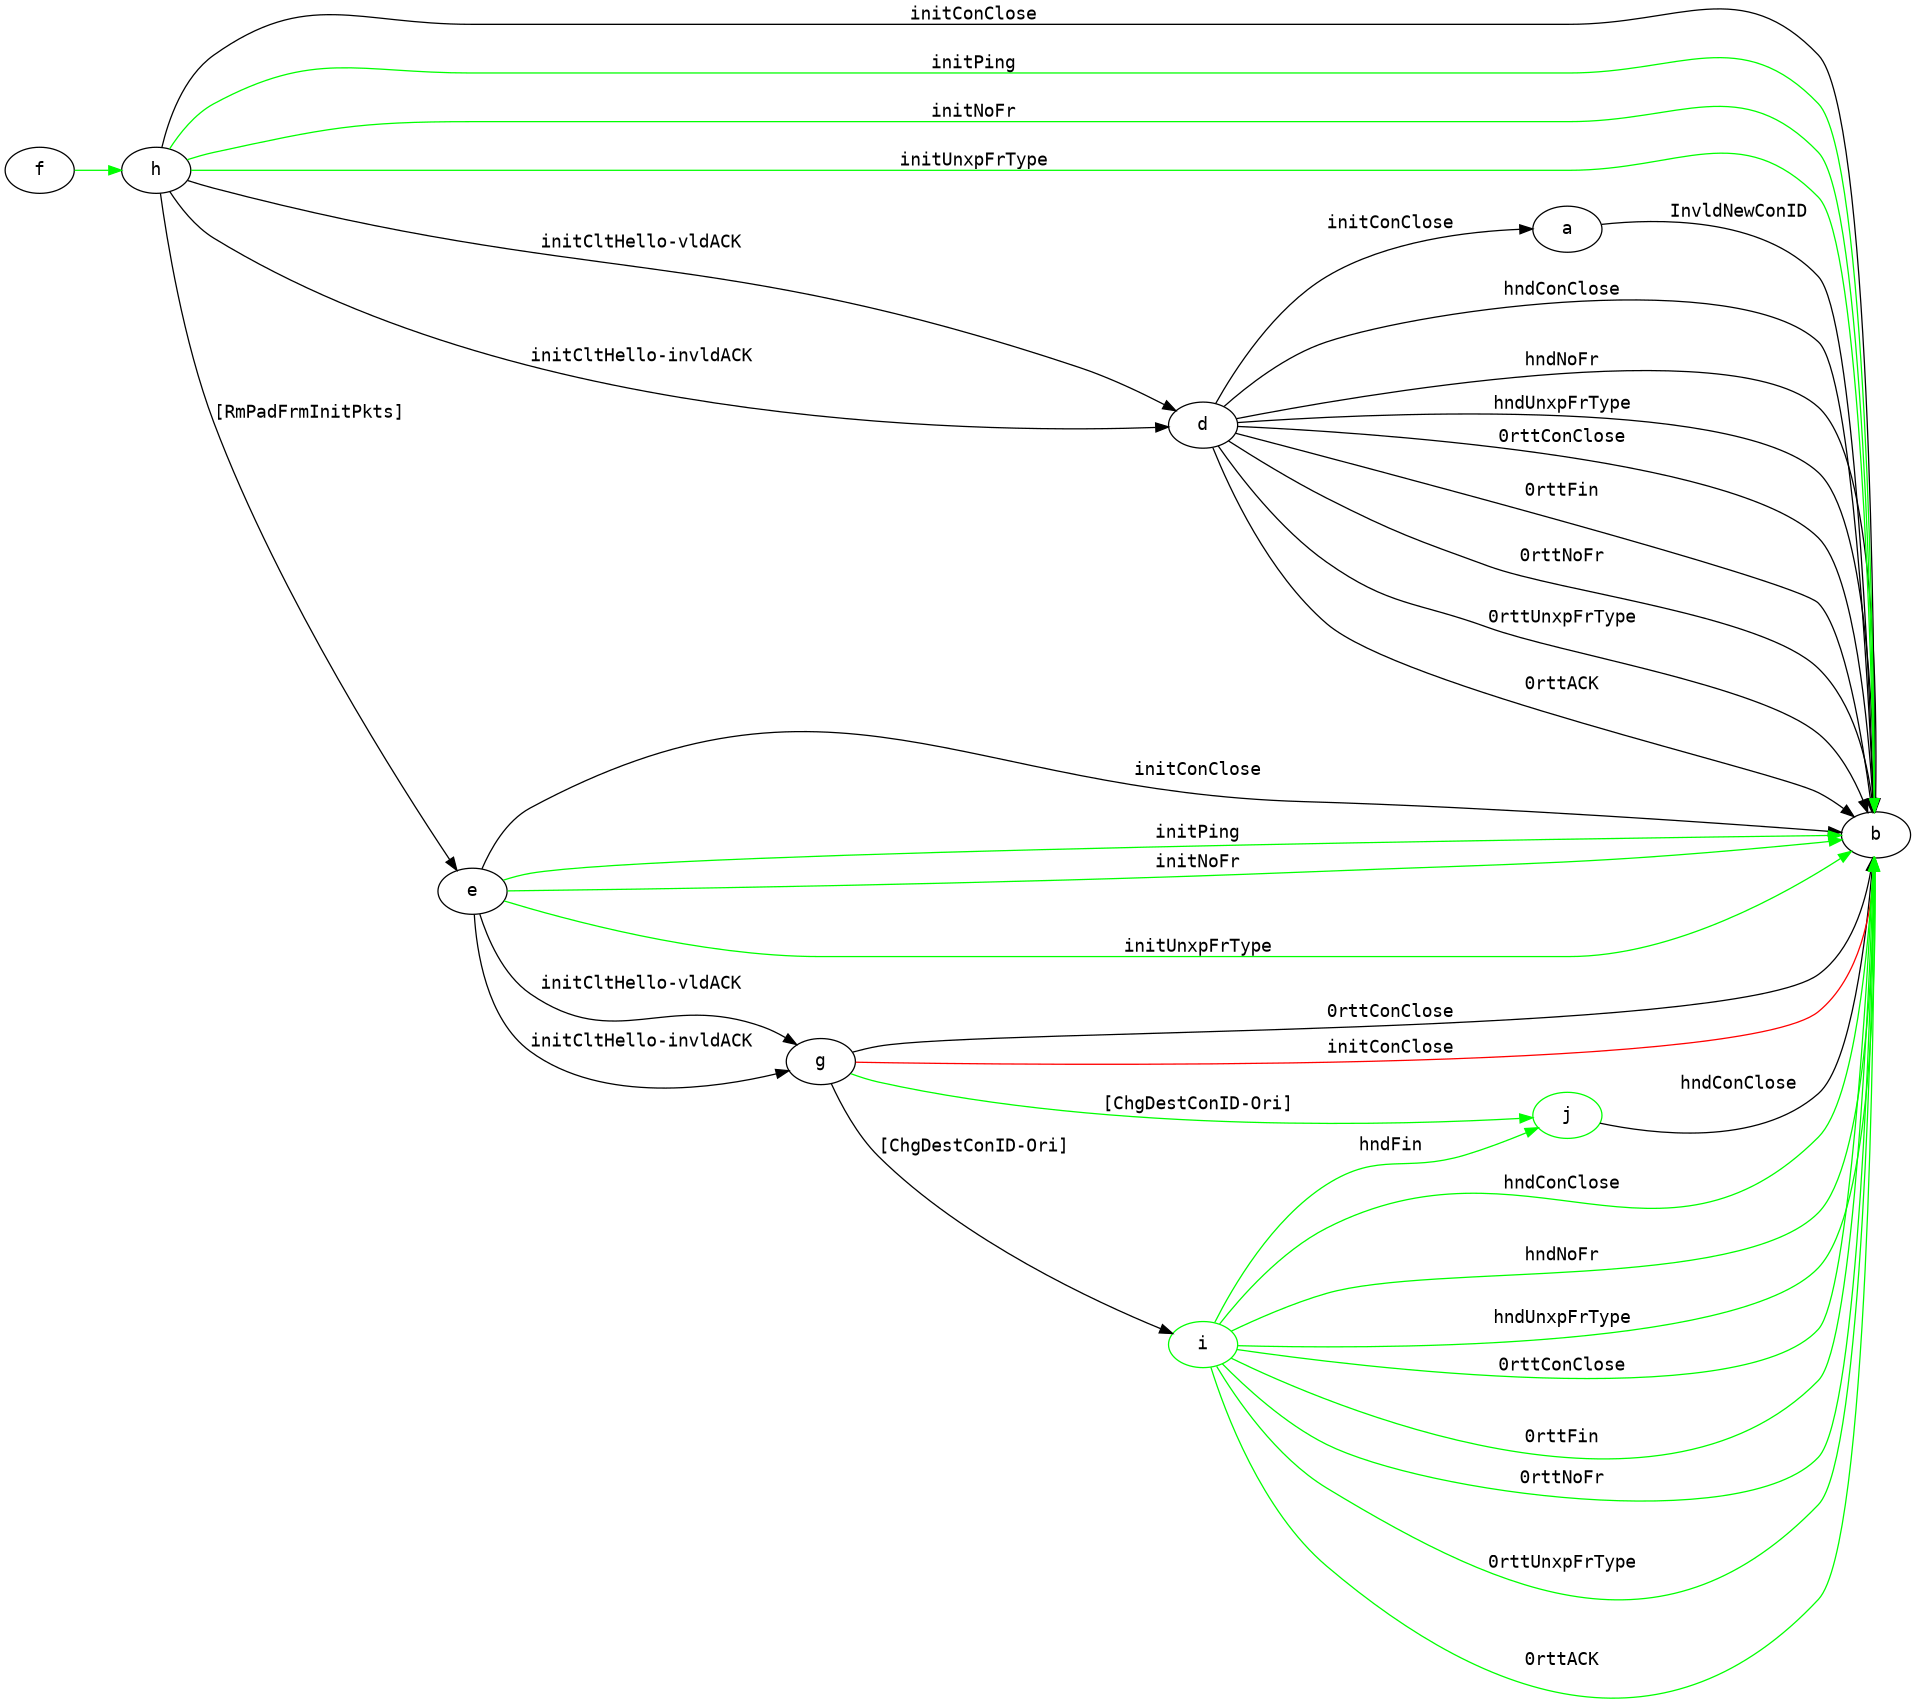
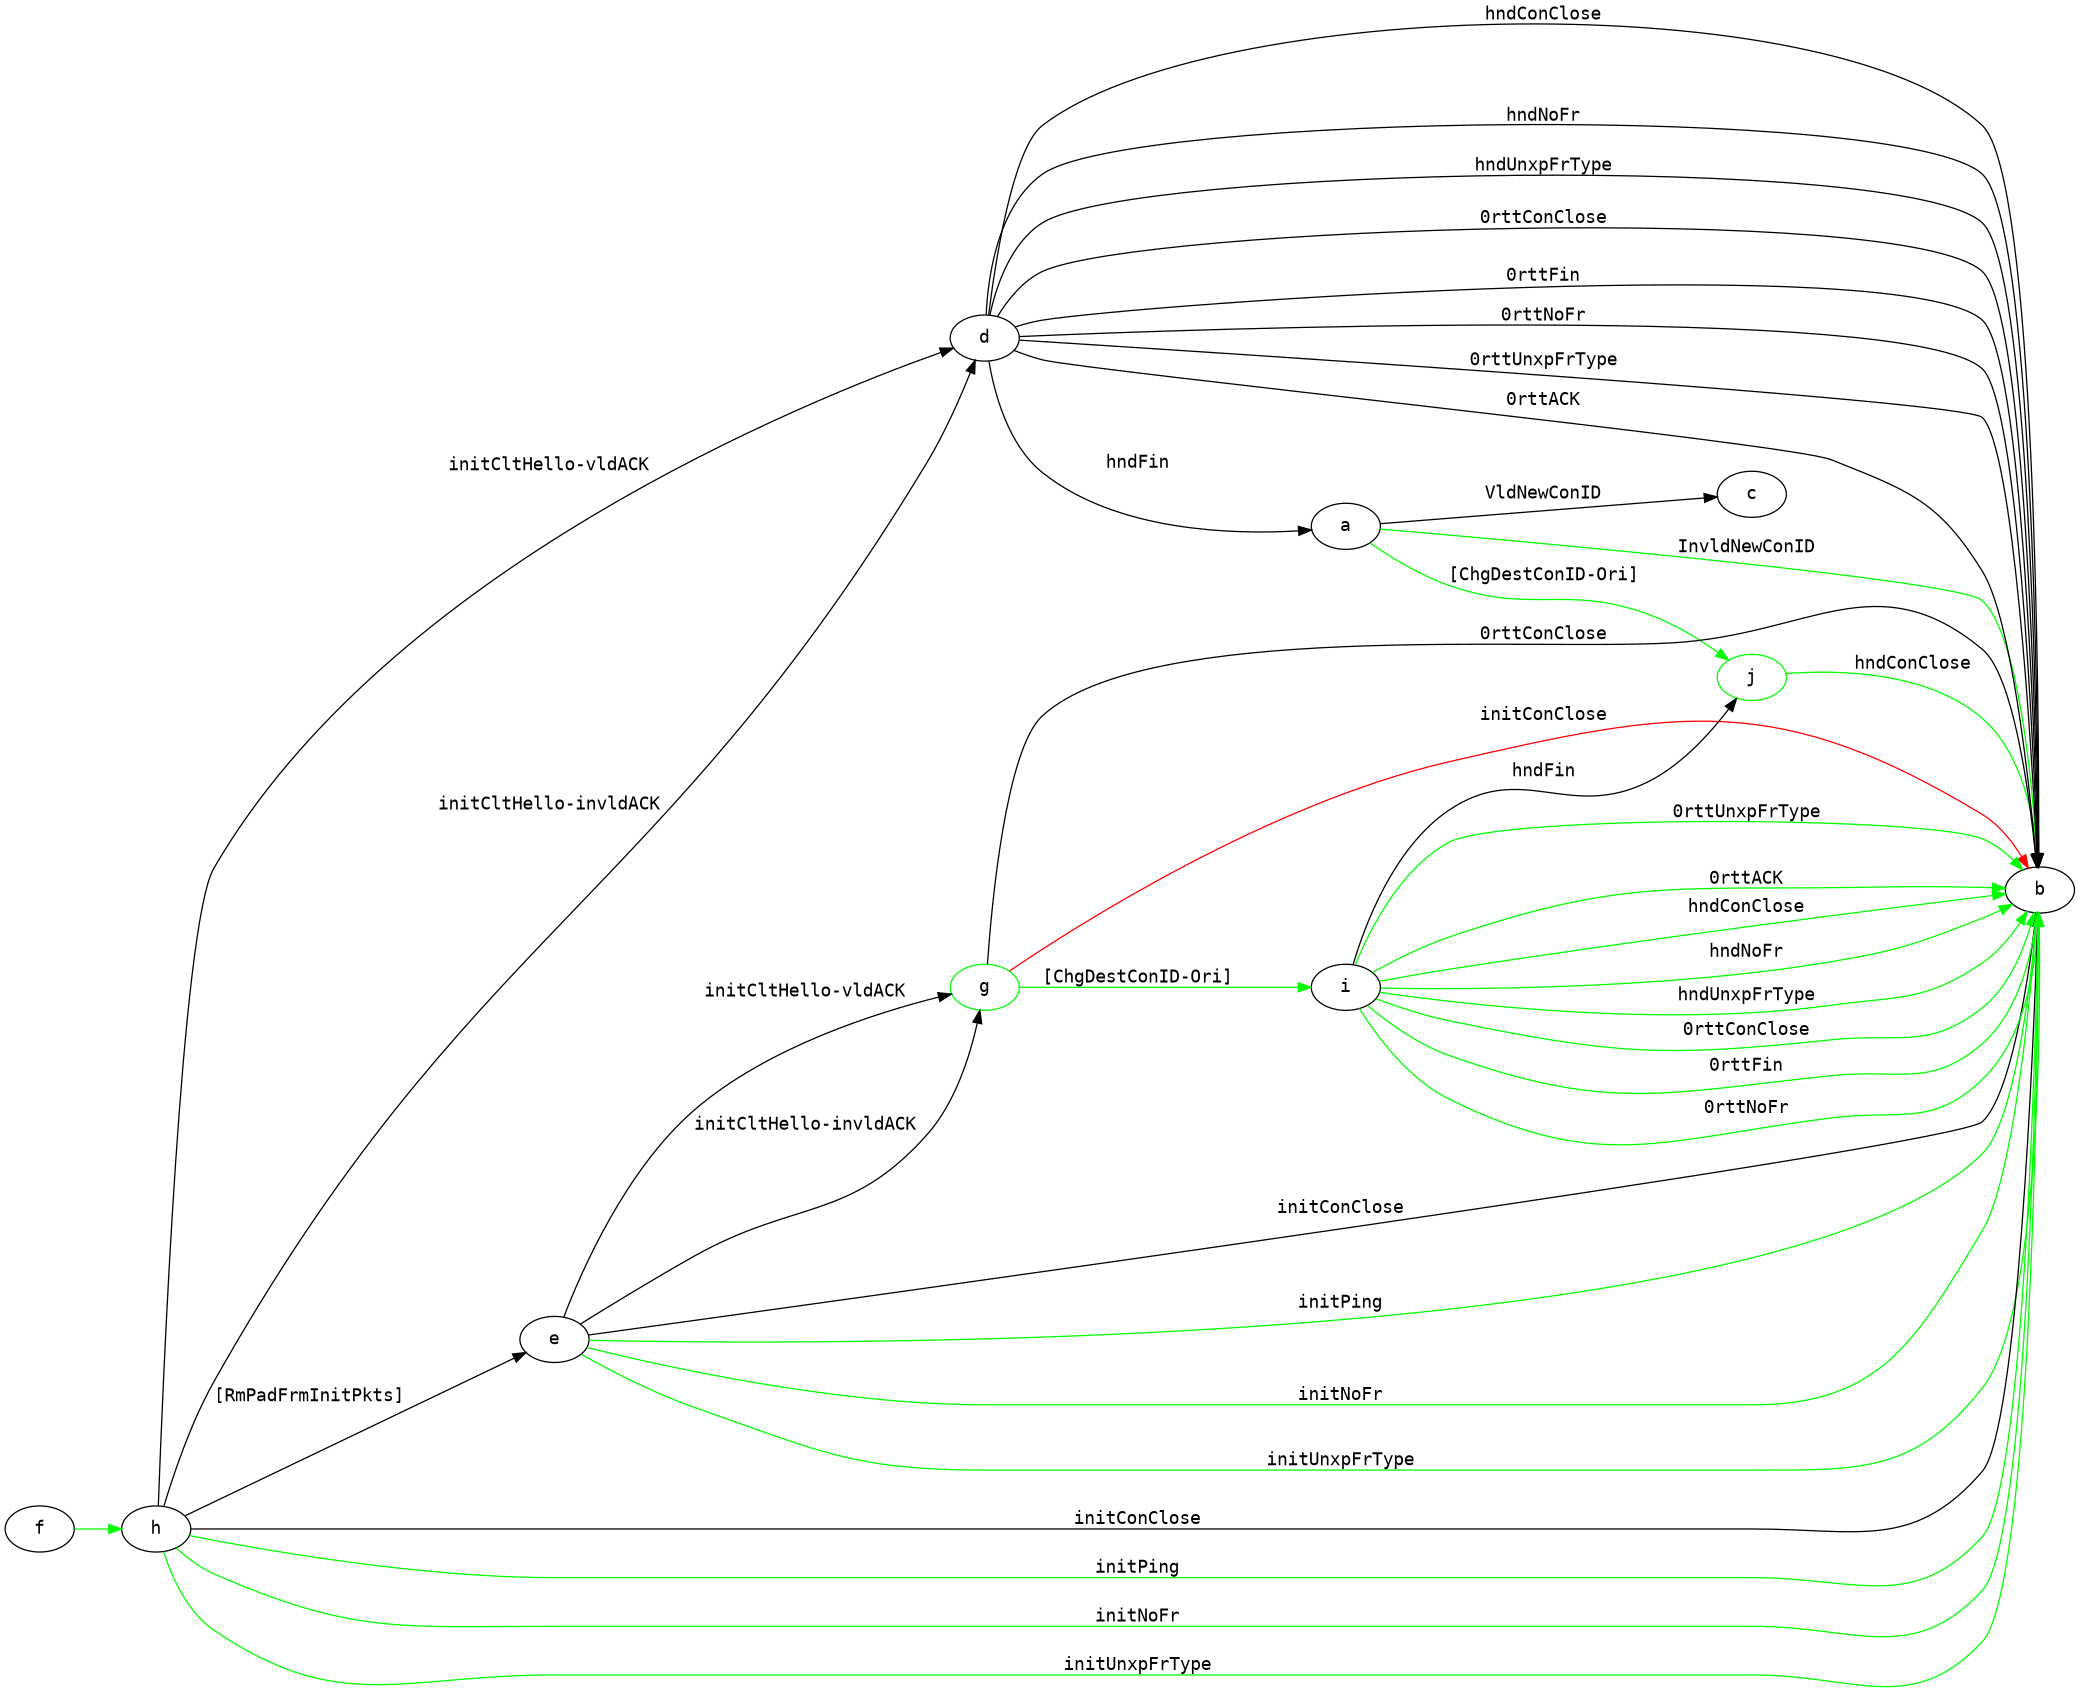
(1396, 223) -> (1143, 463)
(1847, 402) -> (1813, 571)
none -> (1752, 494)
(821, 1062) -> (985, 987)
(1820, 1092) -> (1959, 702)
(1183, 1119) -> (1544, 600)
(1339, 1178) -> (1510, 790)
(975, 1232) -> (1159, 987)
(1203, 1345) -> (1346, 987)
